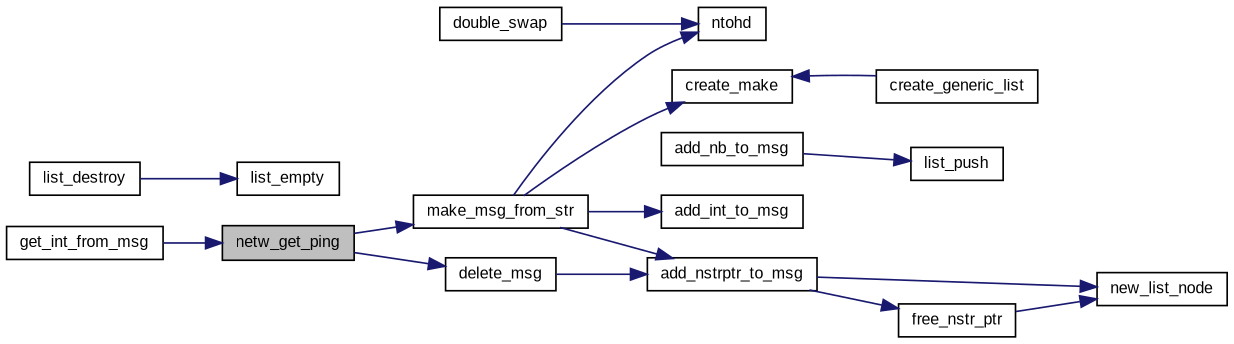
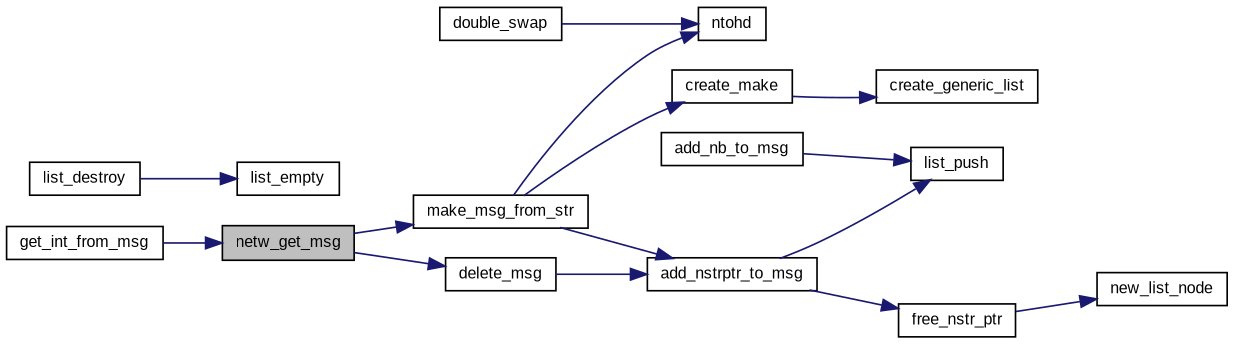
(843, 75) -> (826, 97)
(732, 212) -> none
(288, 243) -> (288, 243)
(949, 282) -> (849, 227)
